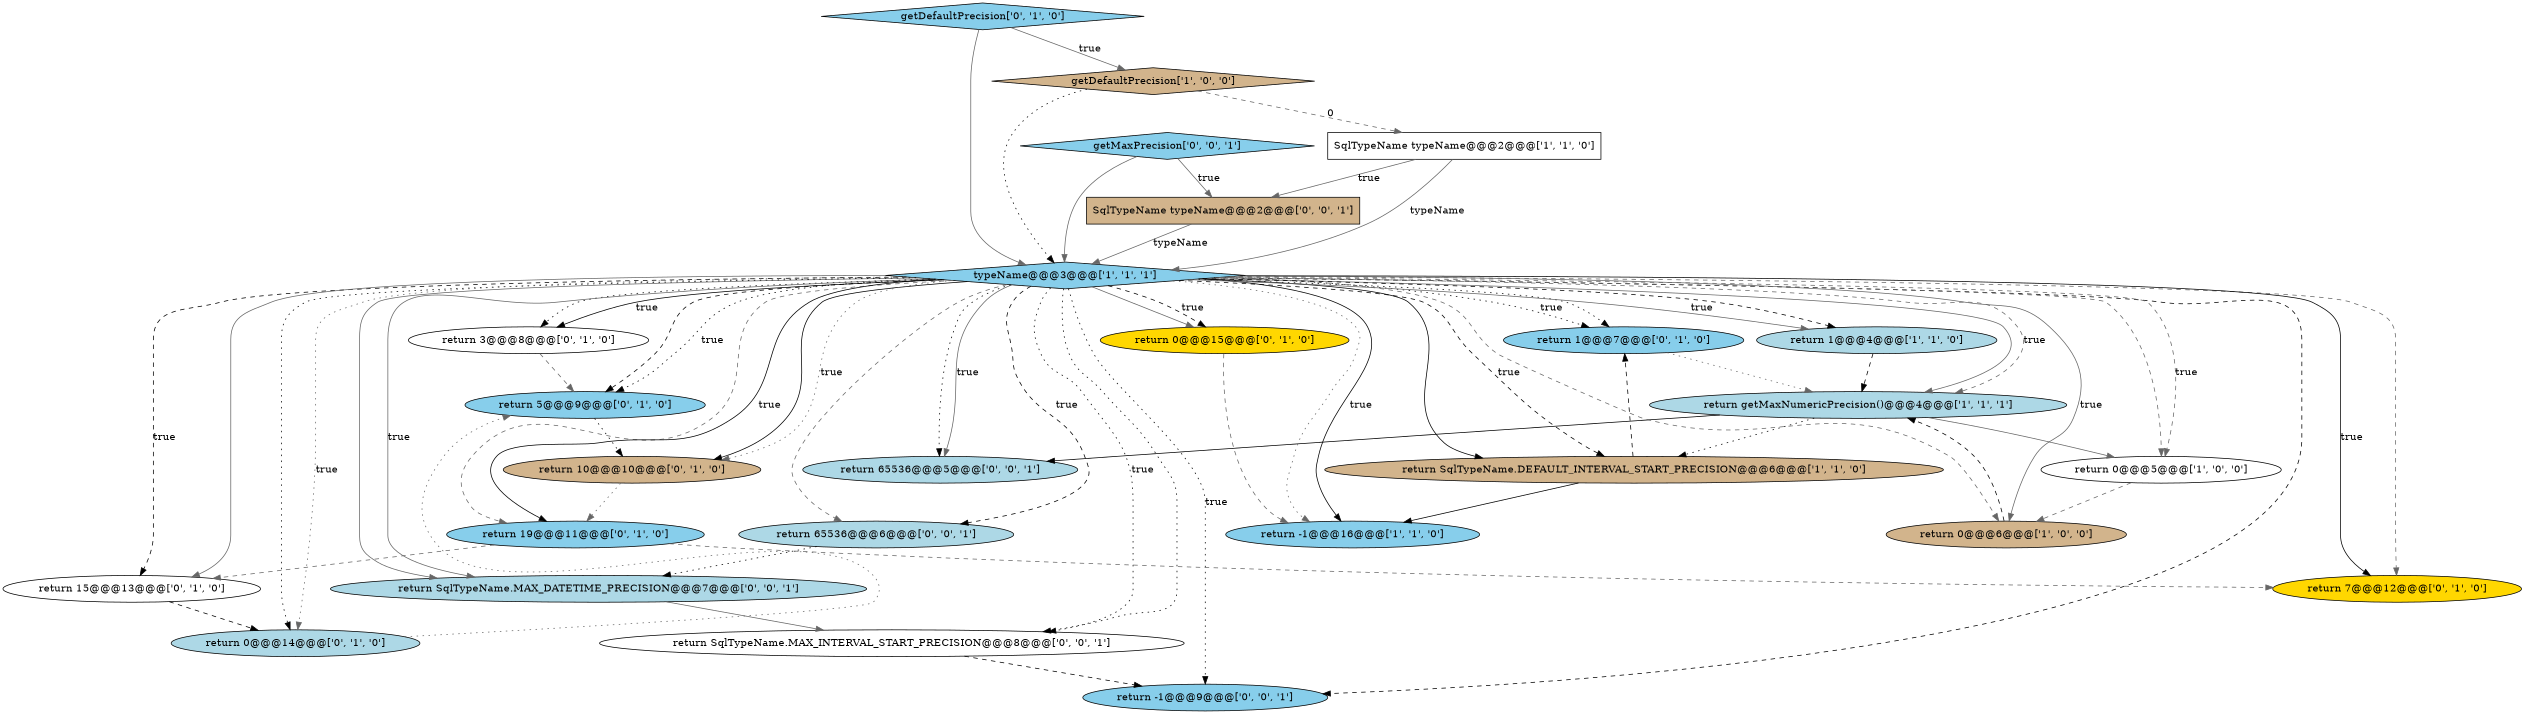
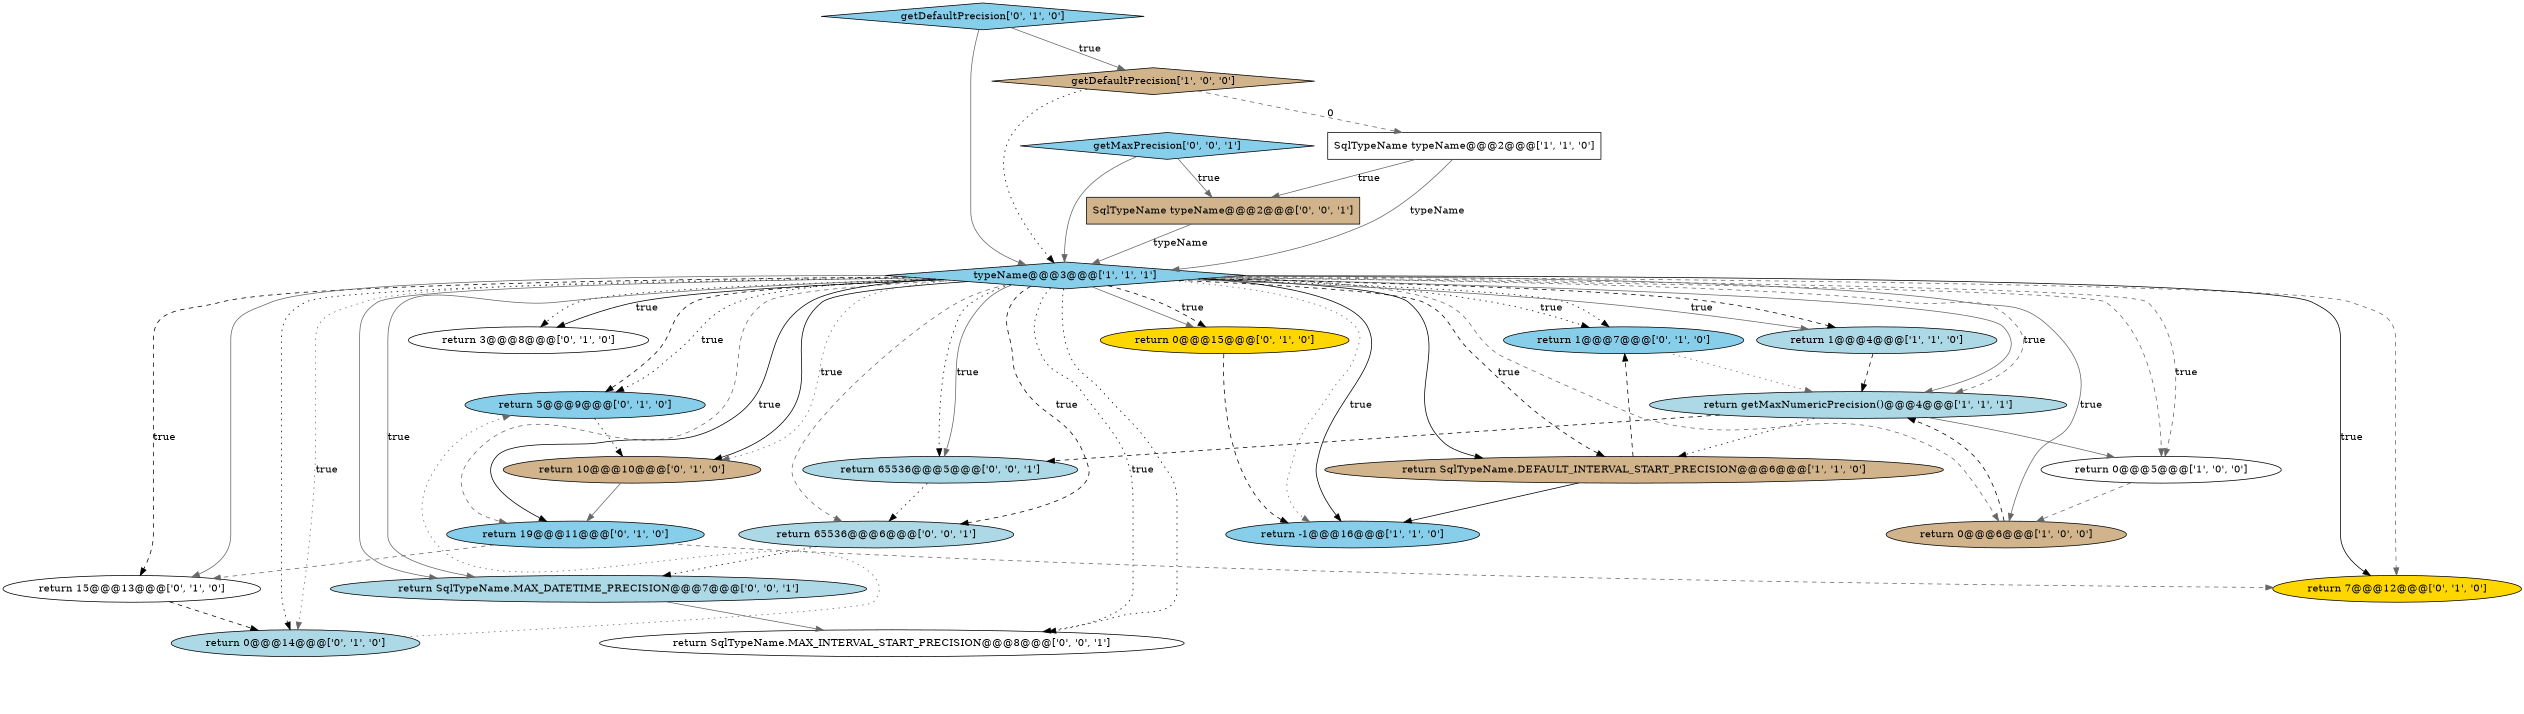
(554, 370) -> none
(1387, 438) -> (1387, 438)
(1232, 440) -> (1232, 440)
(606, 499) -> (606, 499)
none -> (911, 499)
(1205, 698) -> none
